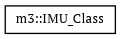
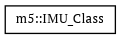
(60, 20) -> (60, 20)
